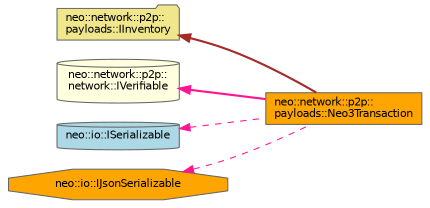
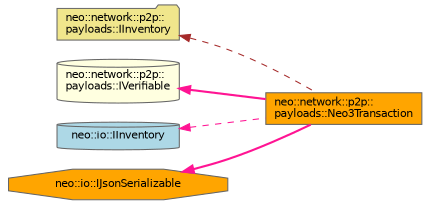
(255, 61) -> (255, 61)
(118, 81) -> (118, 81)
(118, 136) -> (118, 136)
(253, 150) -> (253, 150)
